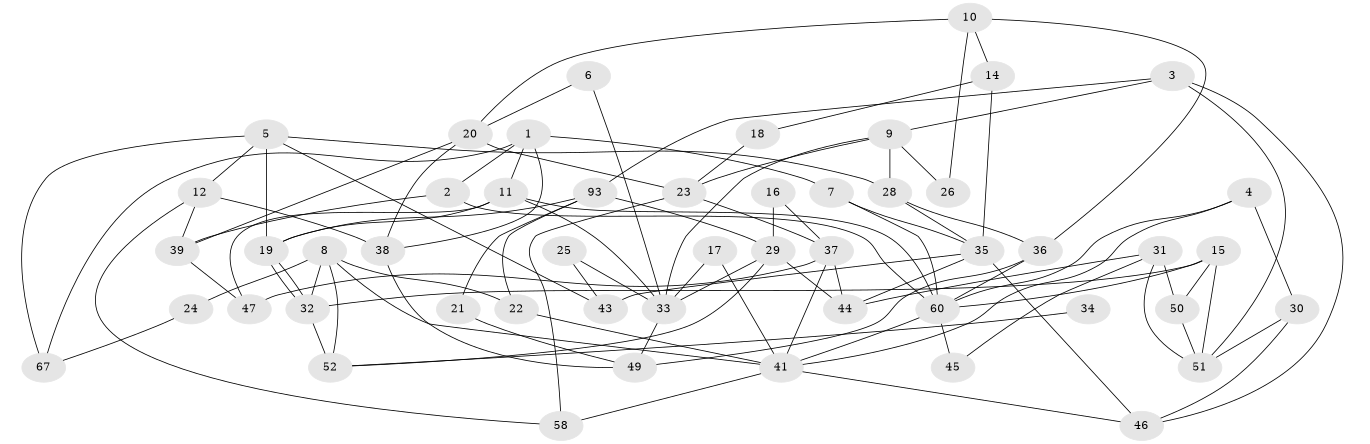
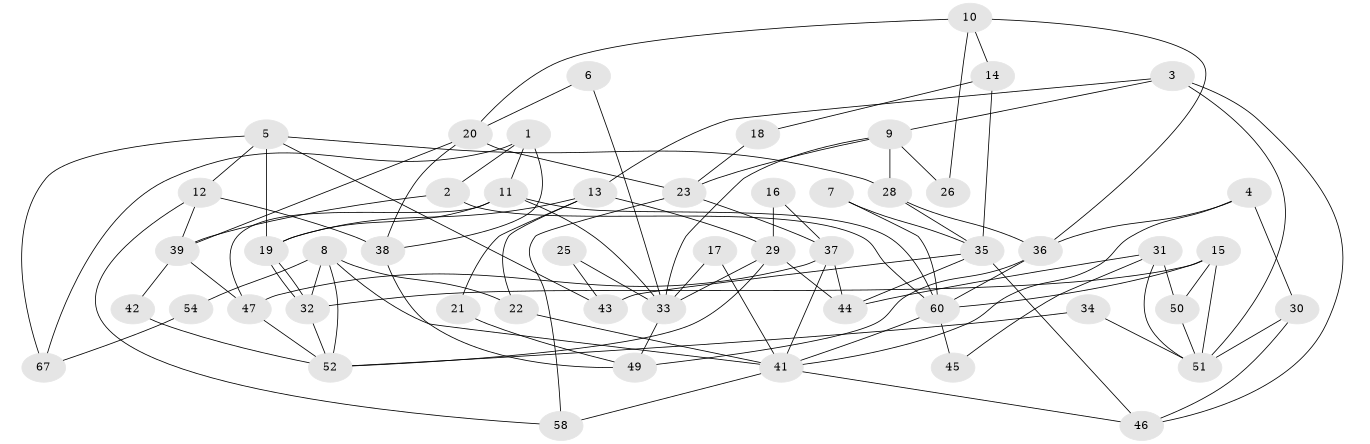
(644, 146) -> none
(595, 193) -> (595, 193)
(1091, 246) -> (1145, 222)
none -> (133, 309)
(191, 309) -> (191, 309)
none -> (290, 338)
none -> (1144, 338)
